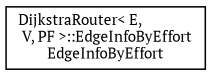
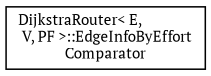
(106, 38) -> (106, 38)
